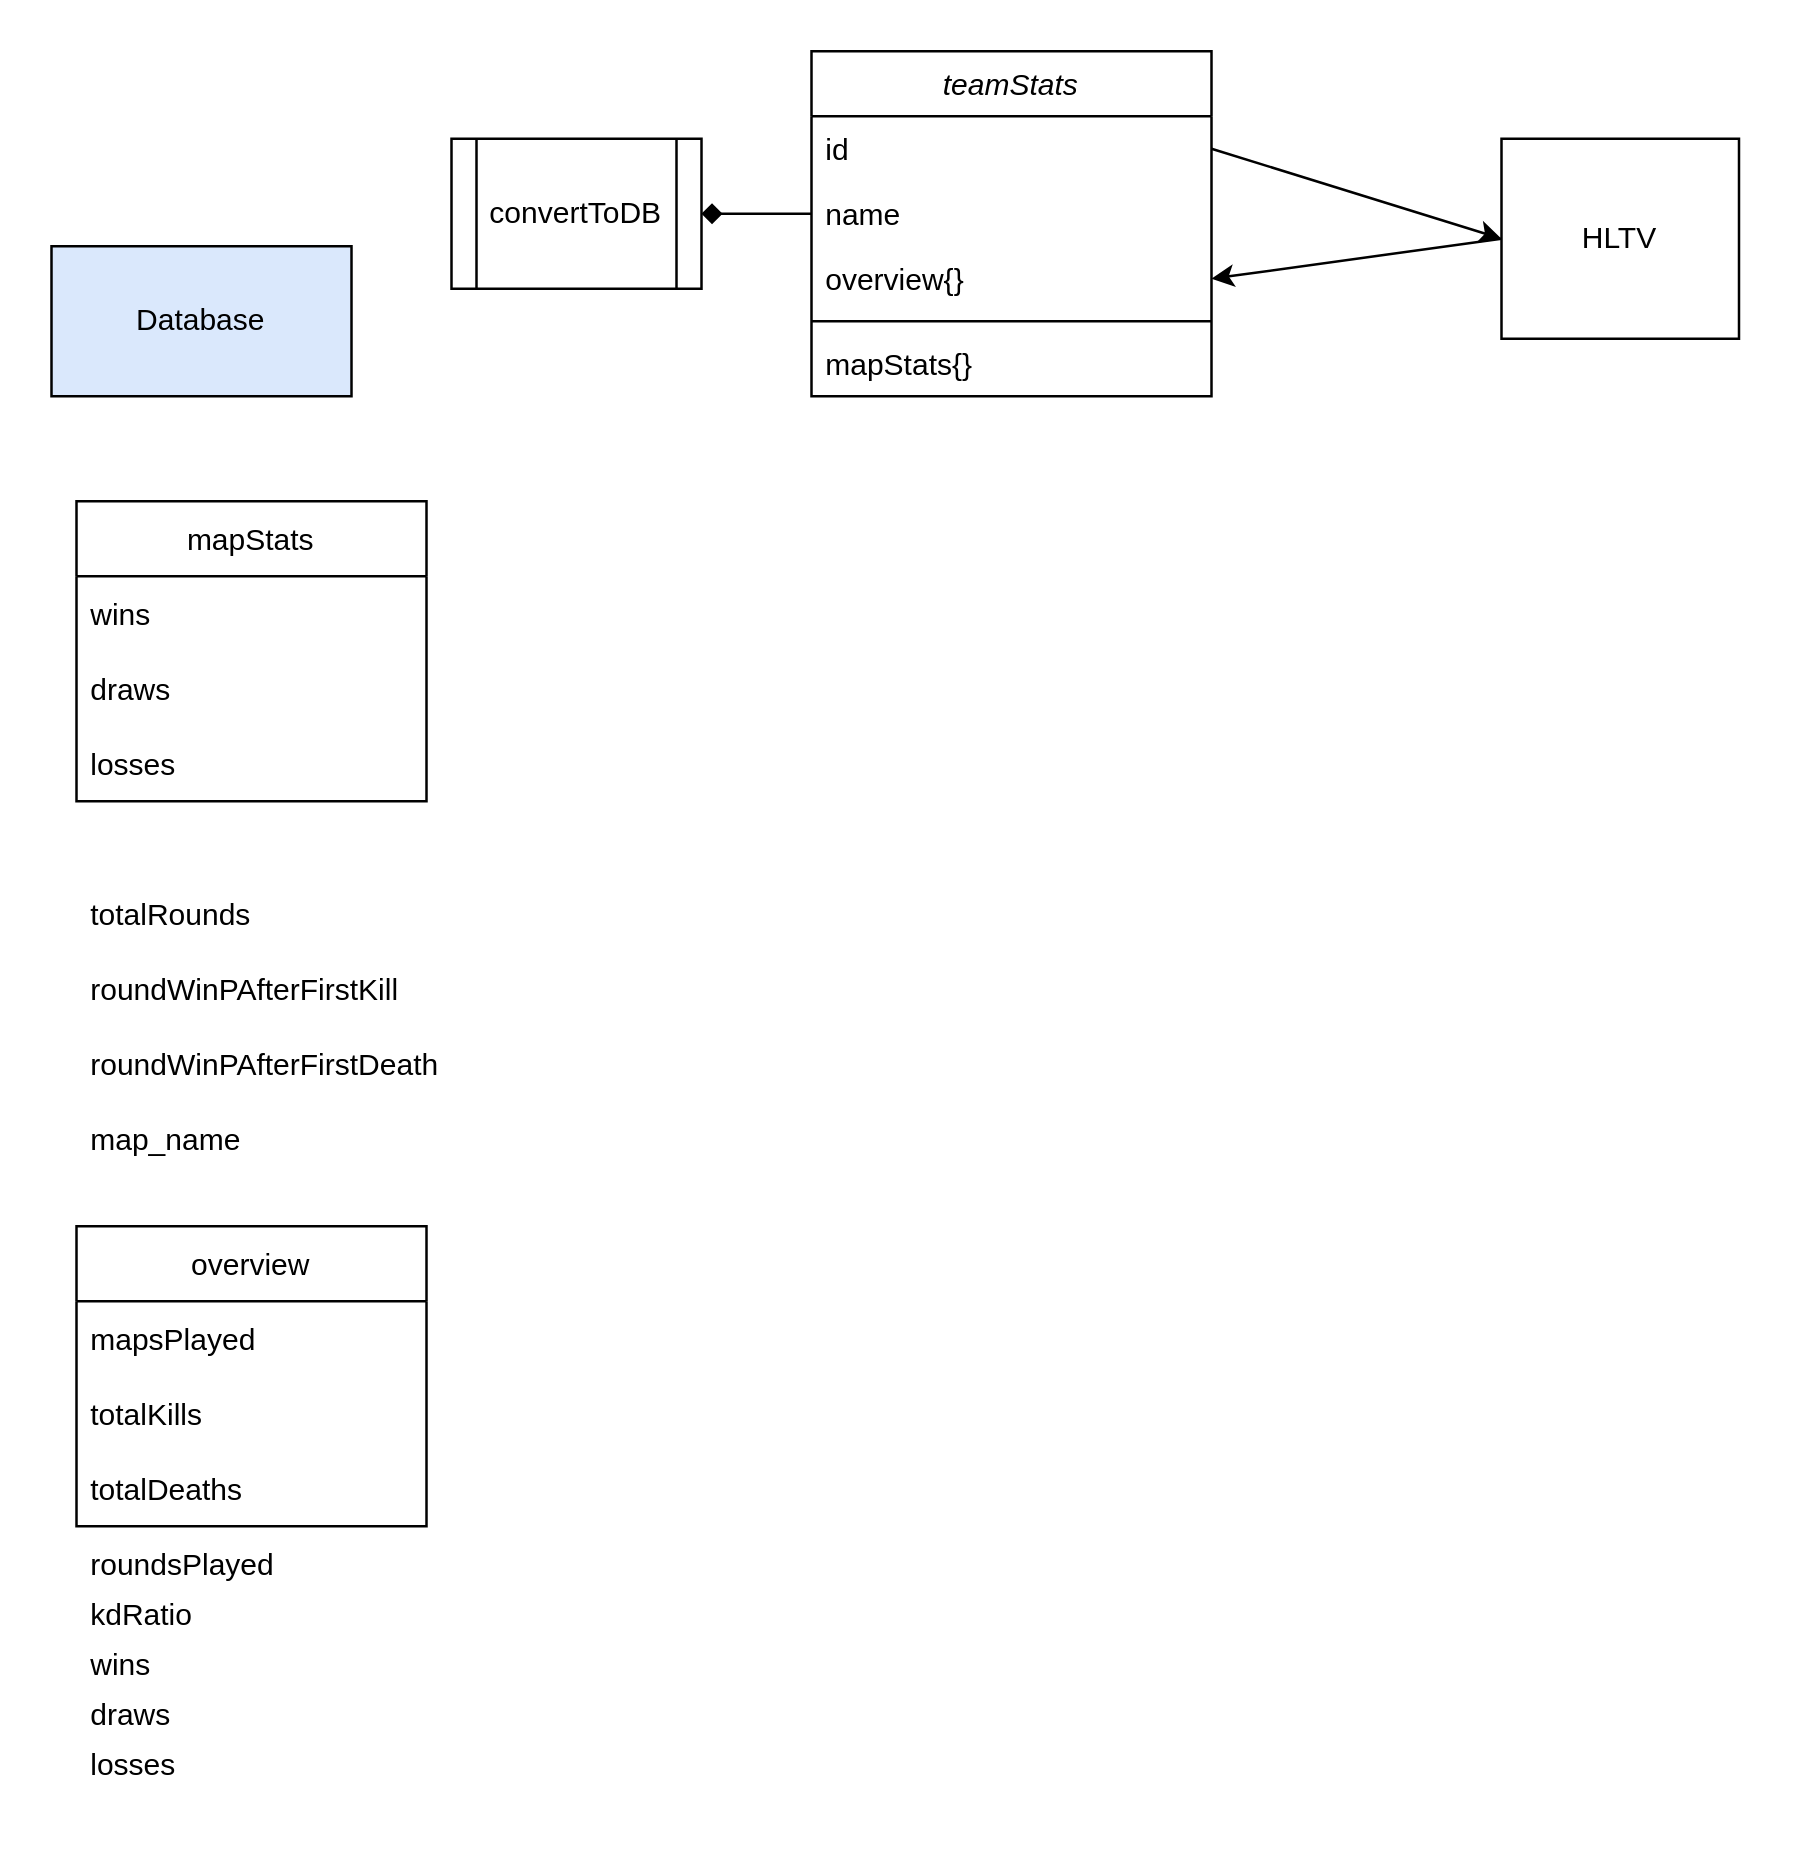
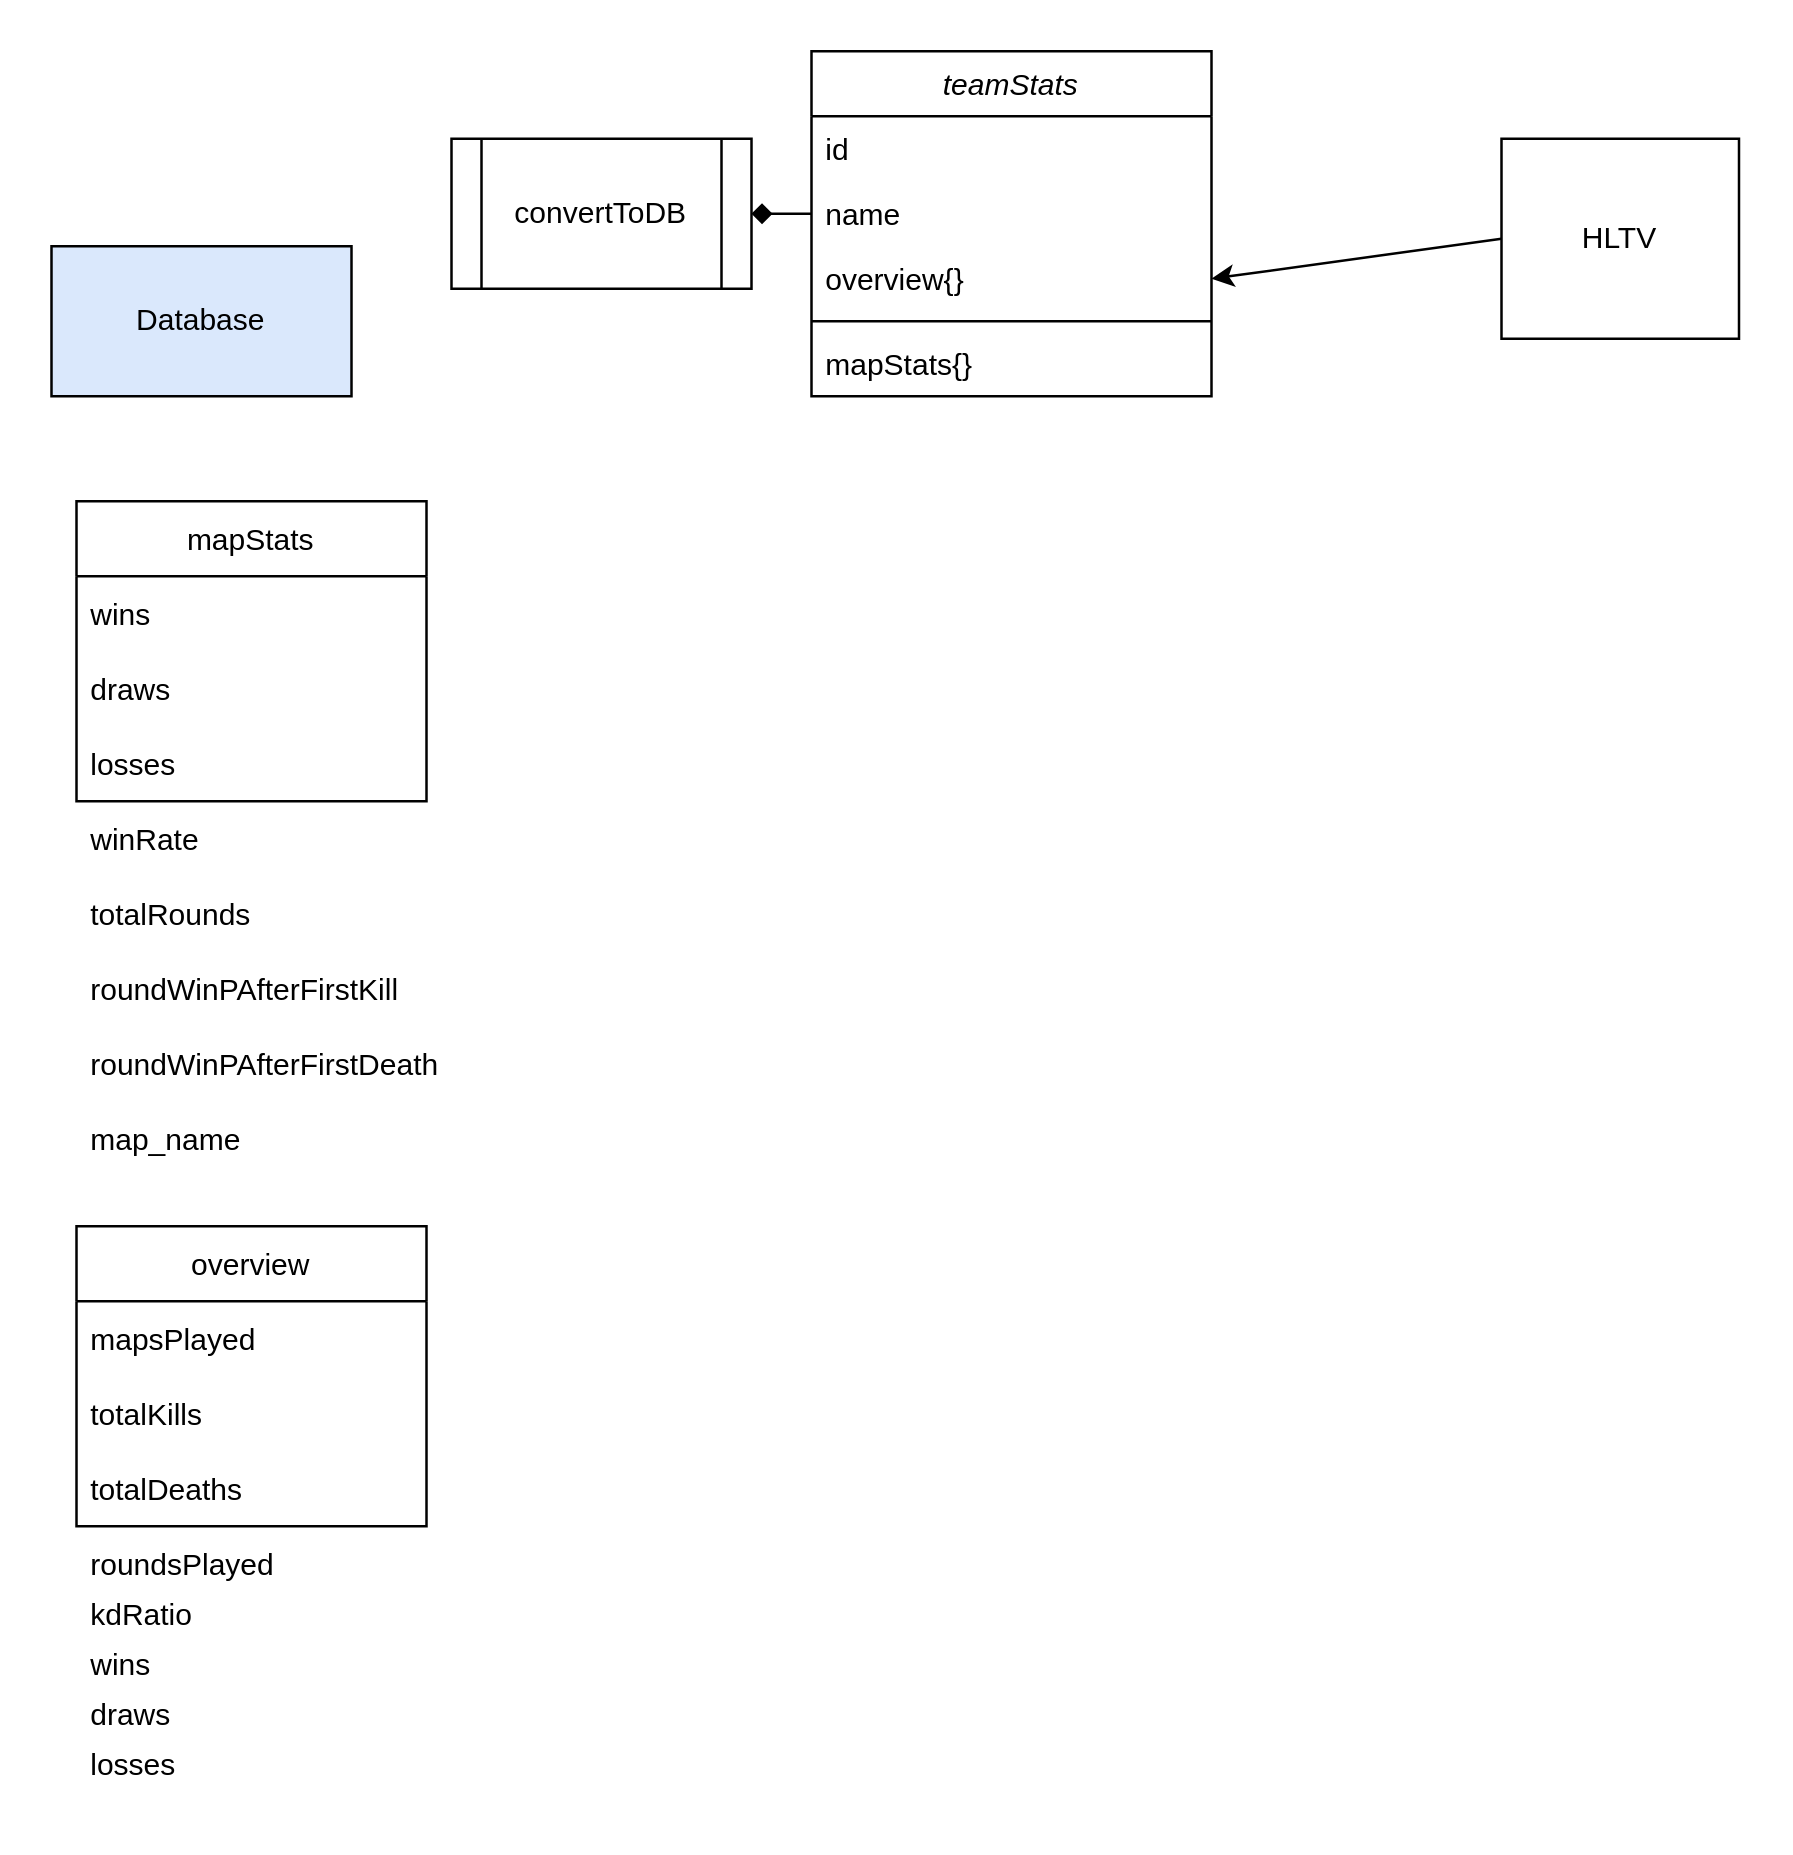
(1350, 192) -> none
(576, 214) -> (601, 214)
none -> (251, 839)
